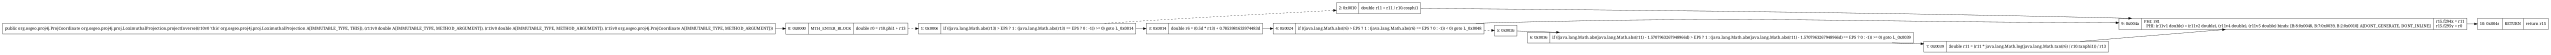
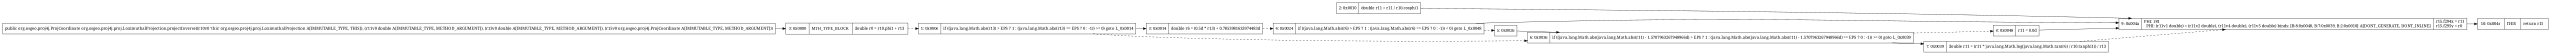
(1219, 17) -> (1309, 41)
(2513, 24) -> (2511, 24)
(831, 28) -> (830, 28)
(1266, 29) -> (1266, 29)
none -> (2016, 31)
(2151, 36) -> (2151, 36)
